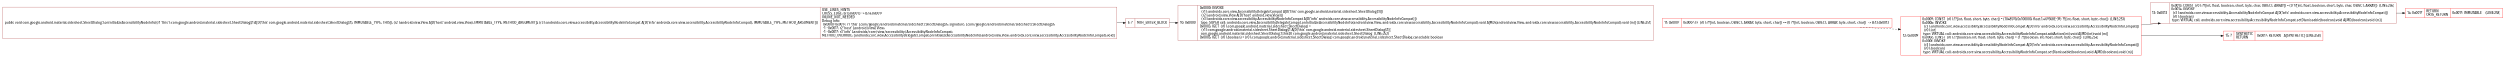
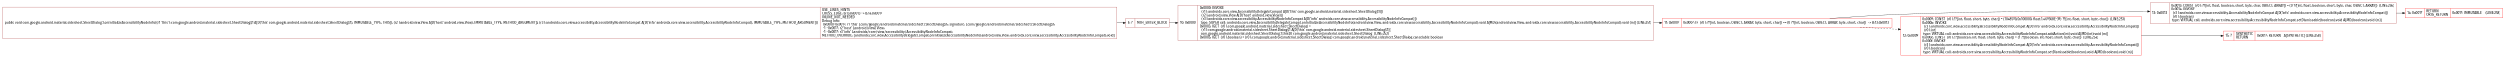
none -> (1657, 23)
(2150, 24) -> (1989, 12)
